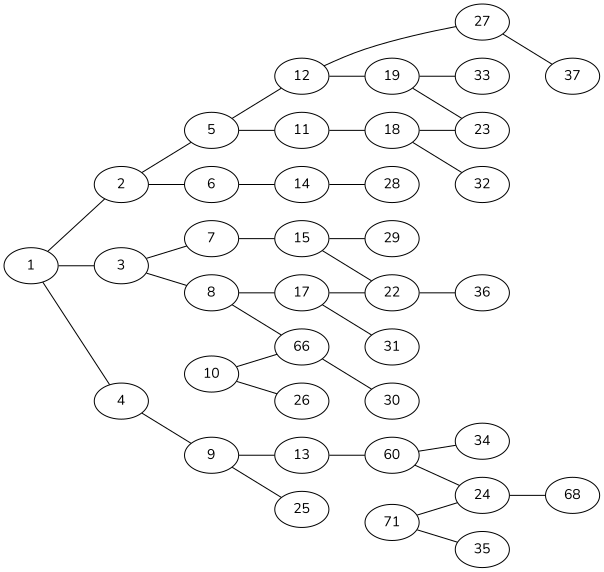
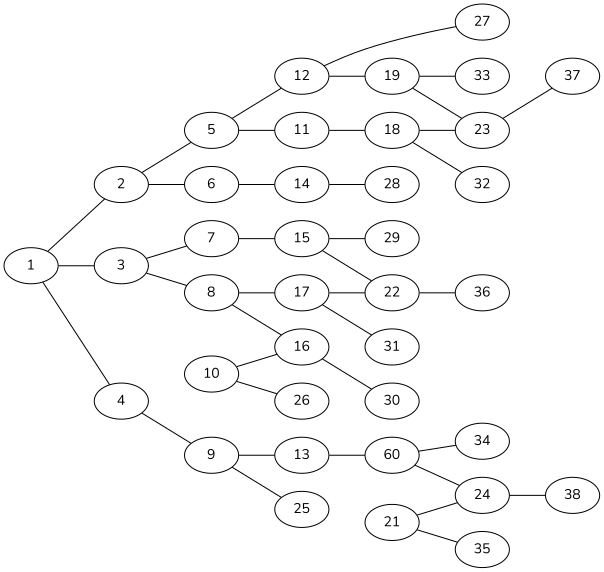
(527, 49) -> (527, 103)
(302, 347) -> (302, 347)
(573, 495) -> (573, 495)
(392, 522) -> (392, 522)
